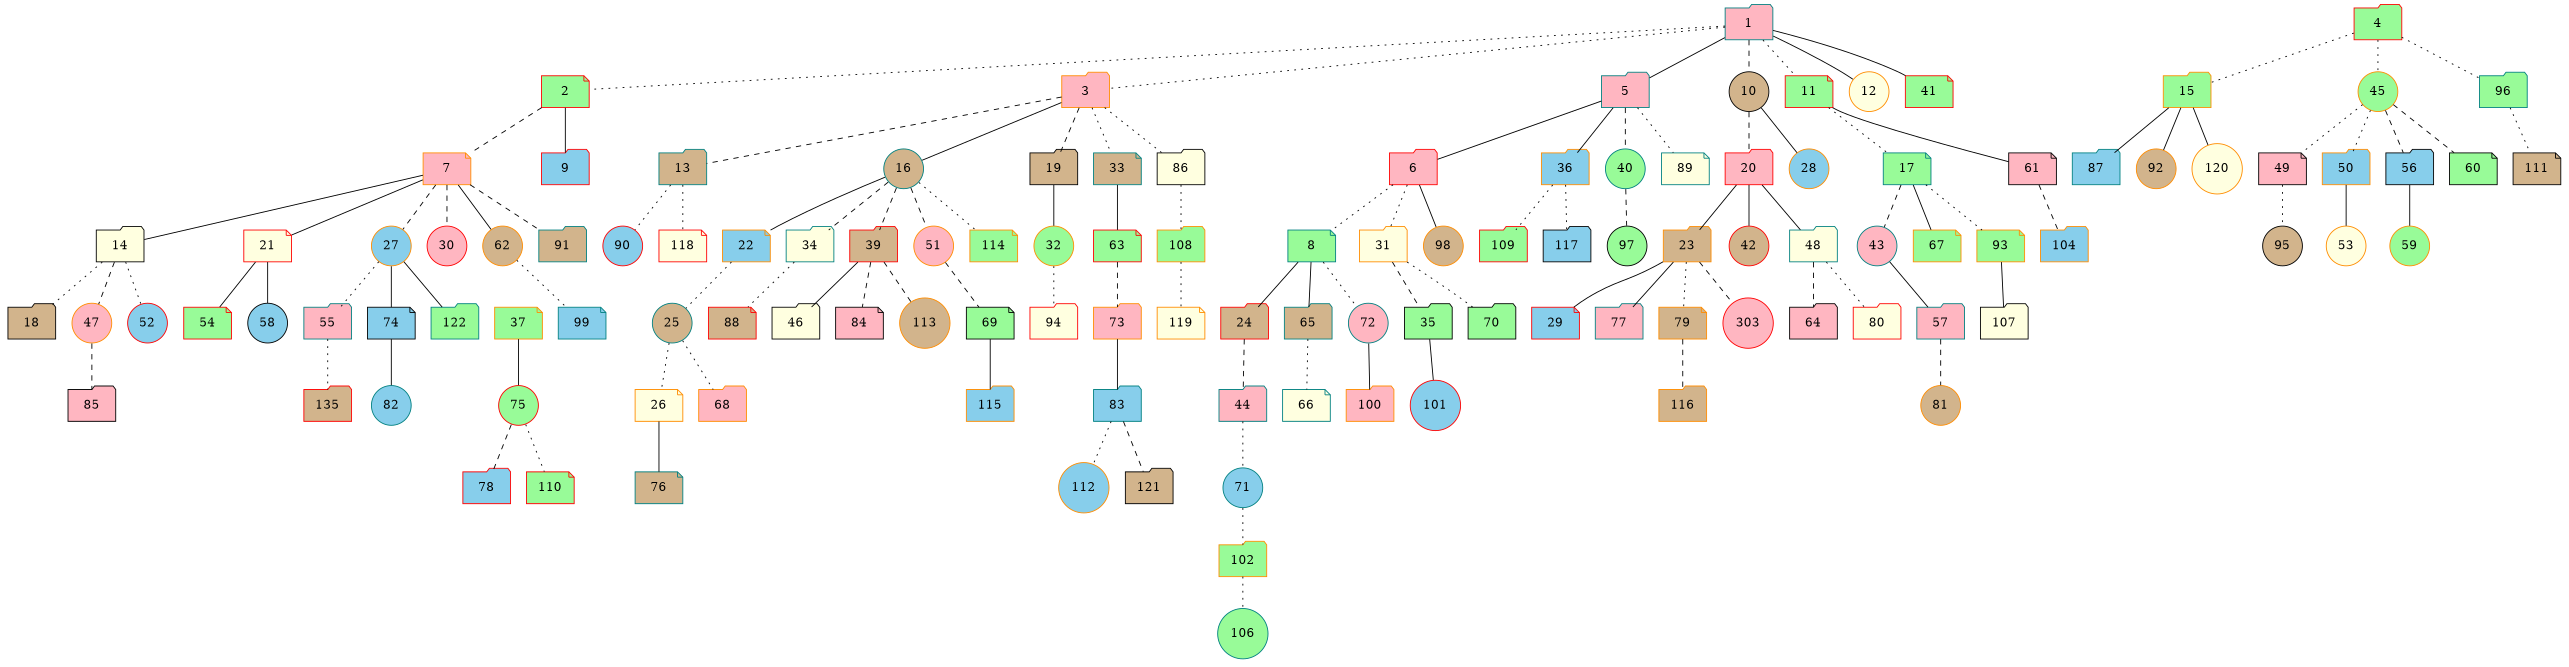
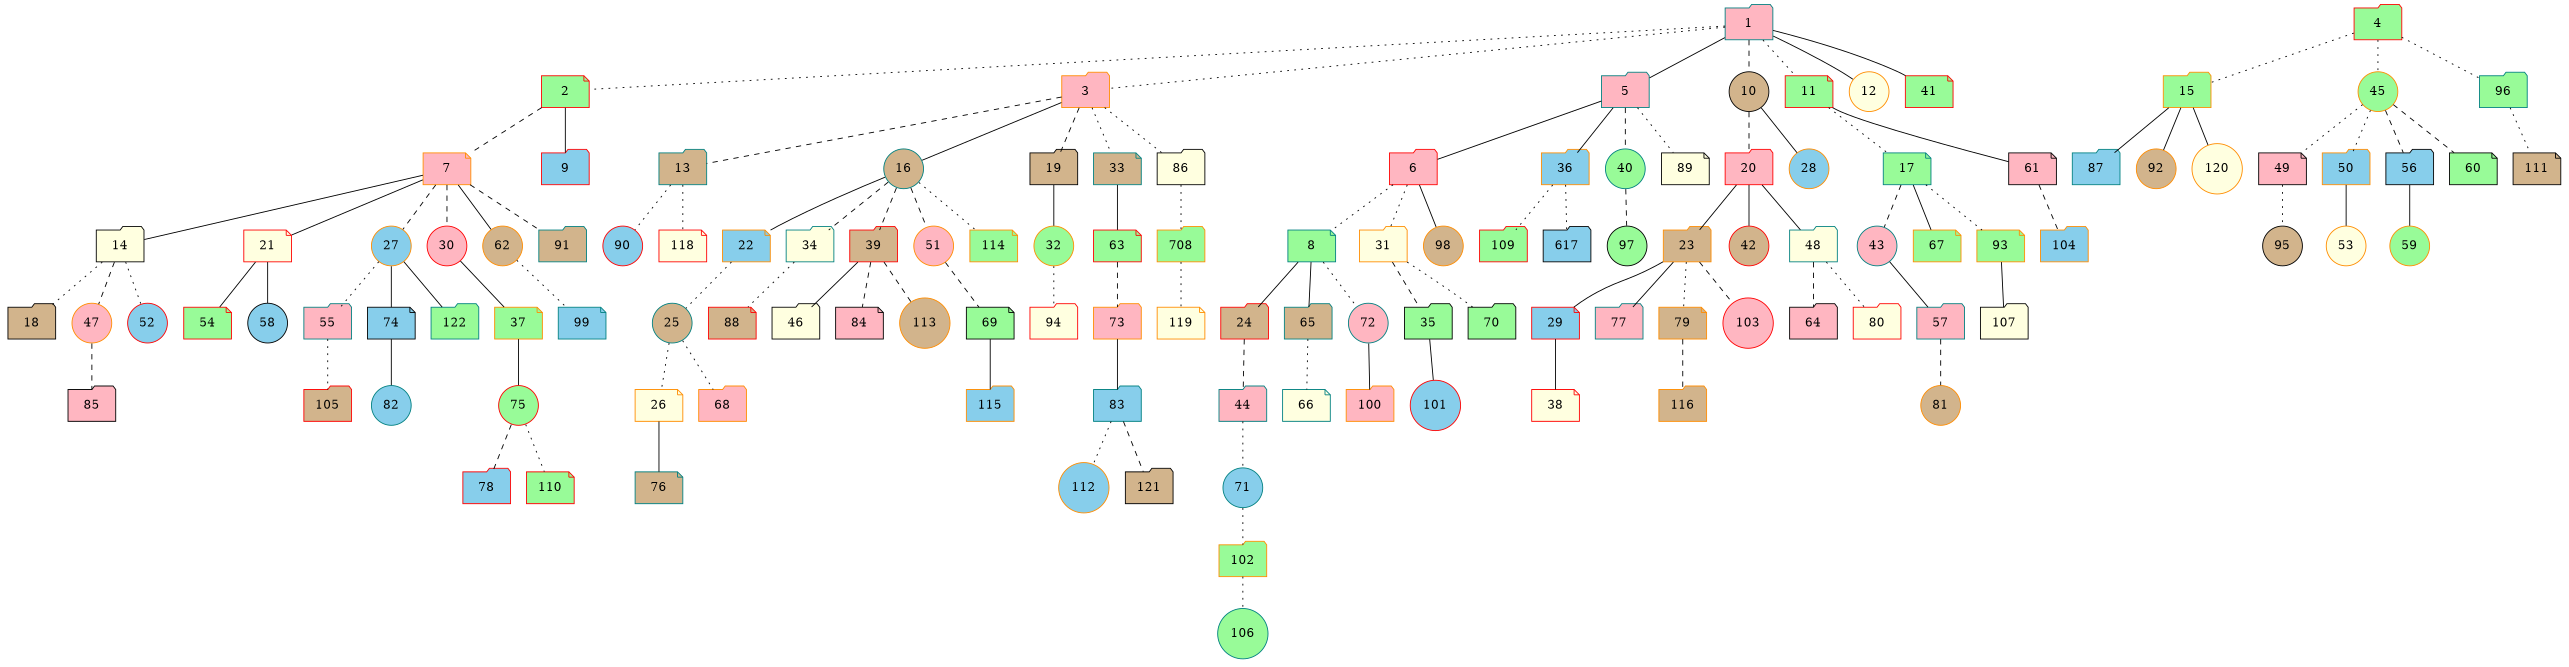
(1685, 169) -> (1685, 169)
(1181, 246) -> (1181, 246)
(1567, 246) -> (1567, 246)
none -> (482, 284)
(1748, 323) -> (1748, 323)
(328, 405) -> (328, 405)
none -> (1556, 405)
